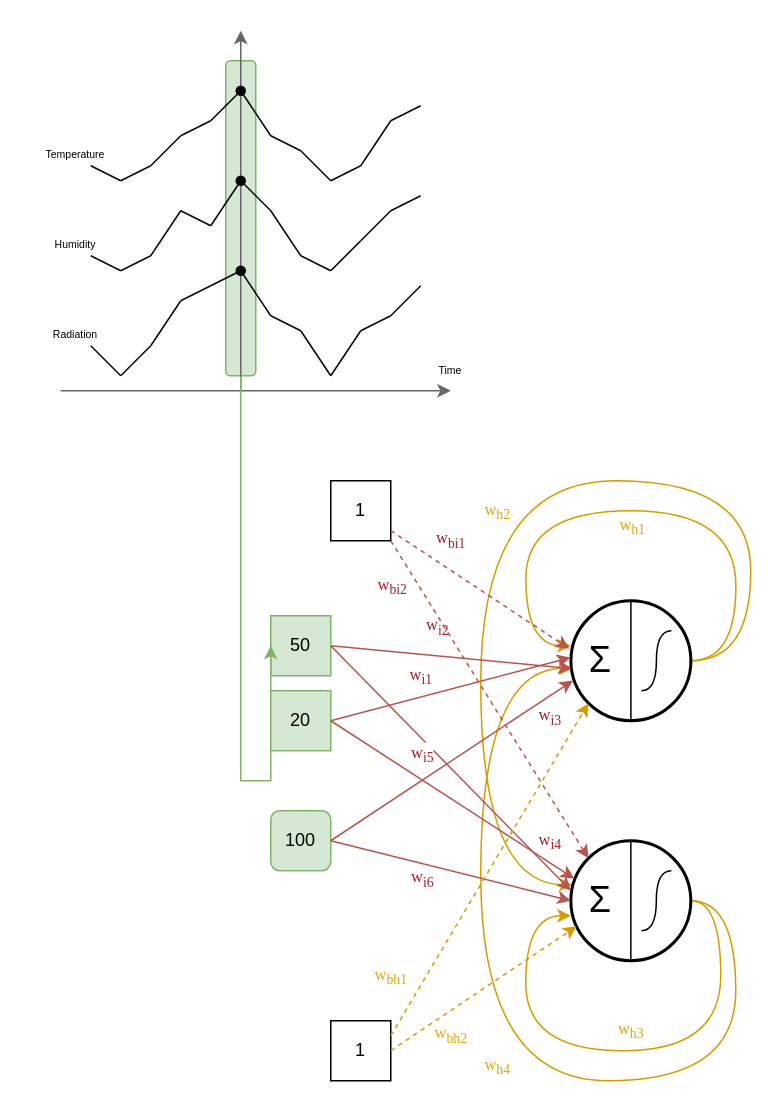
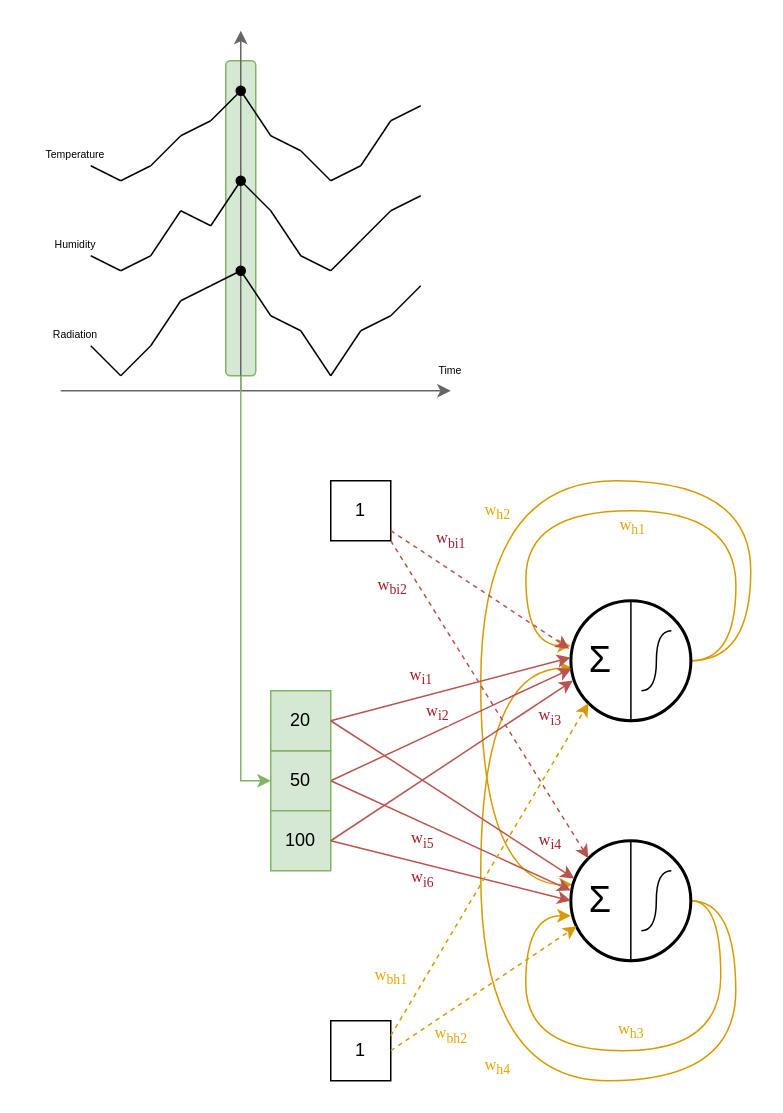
(301, 646) -> (301, 781)
(301, 841) -> (301, 841)
